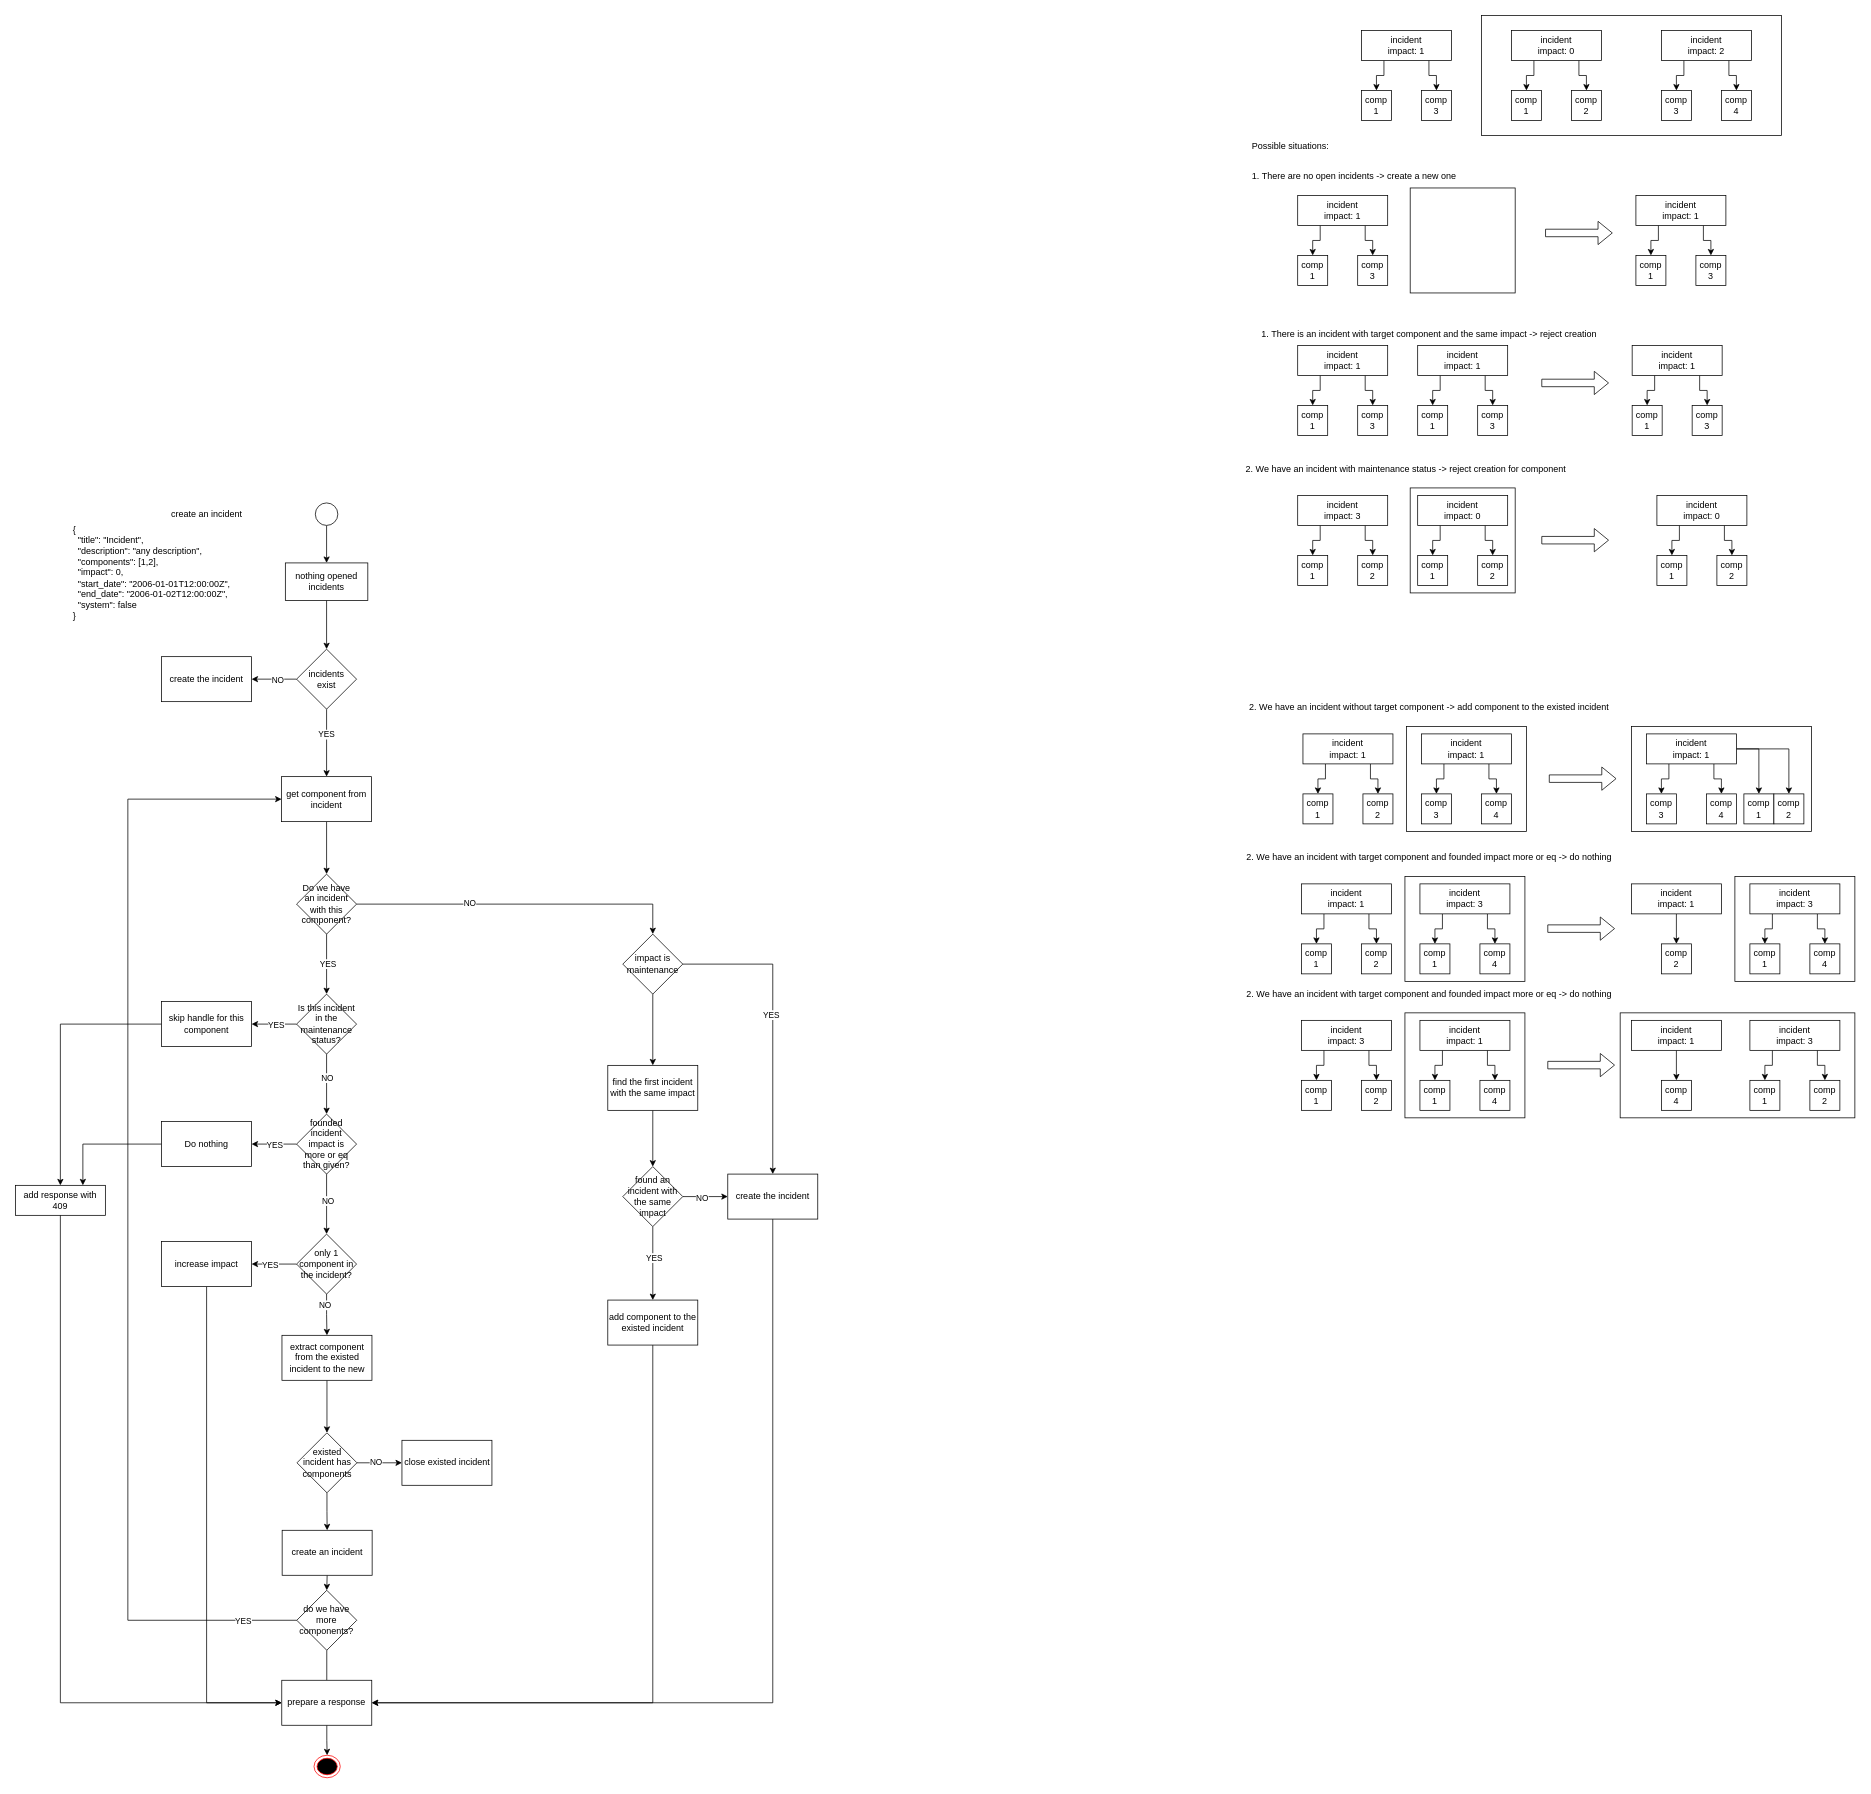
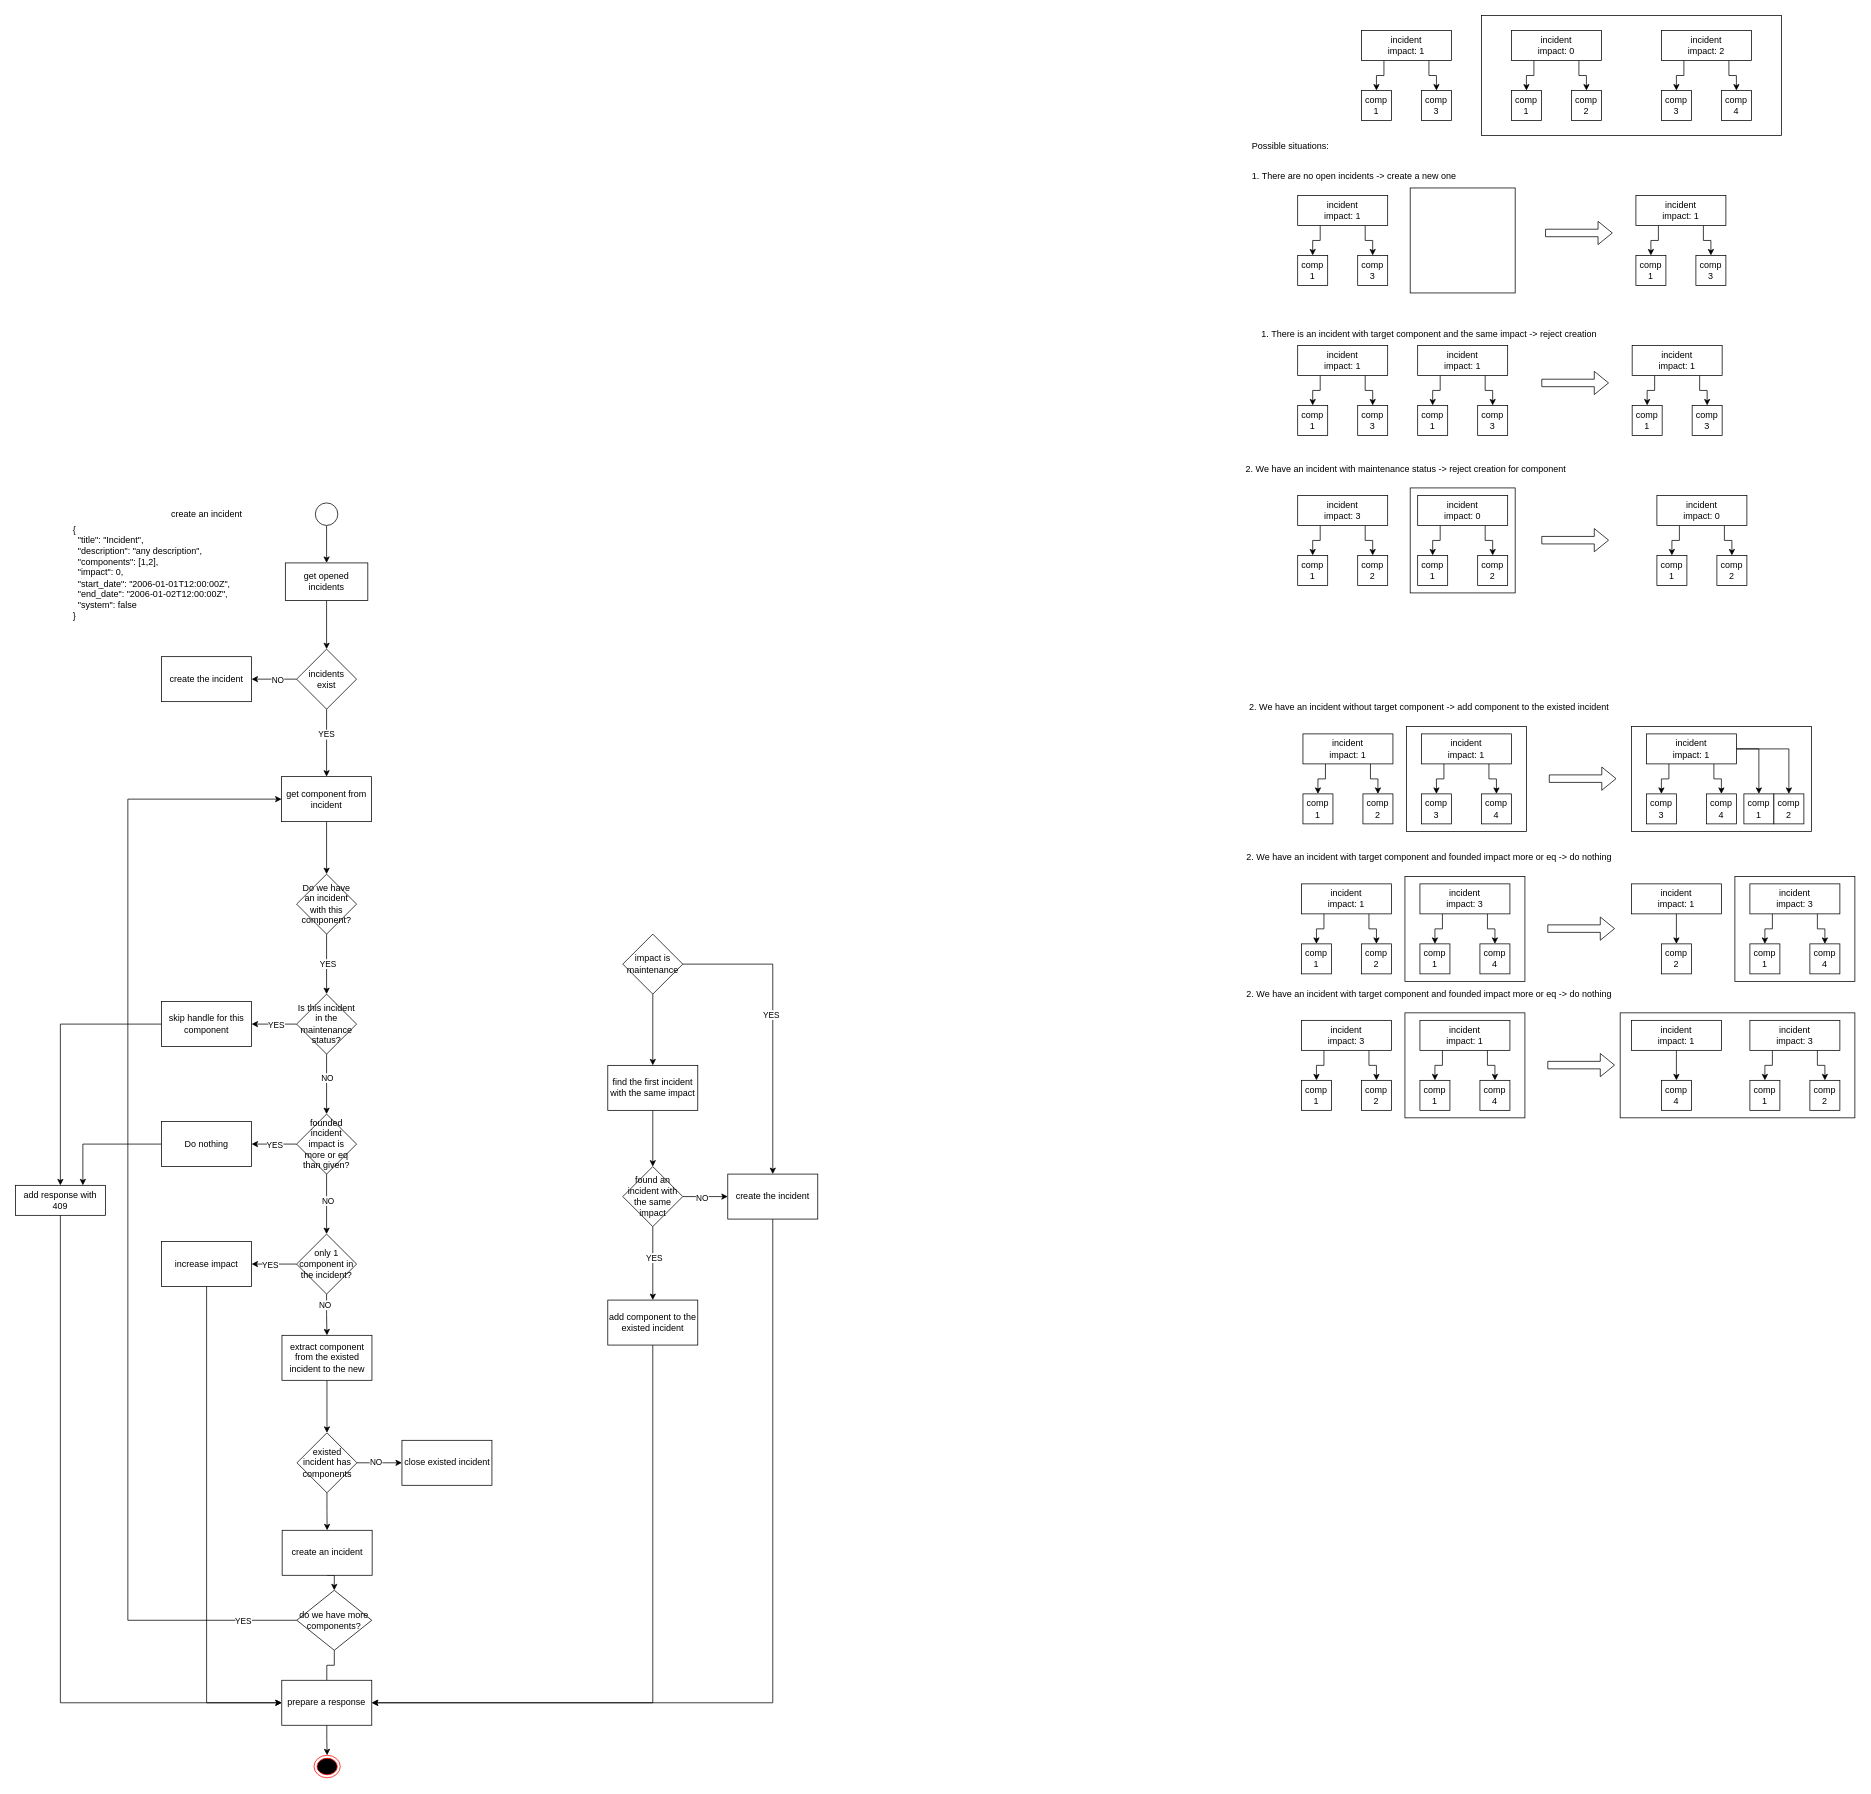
(327, 582) -> (327, 582)
(653, 915) -> none
(327, 1620) -> (334, 1620)
